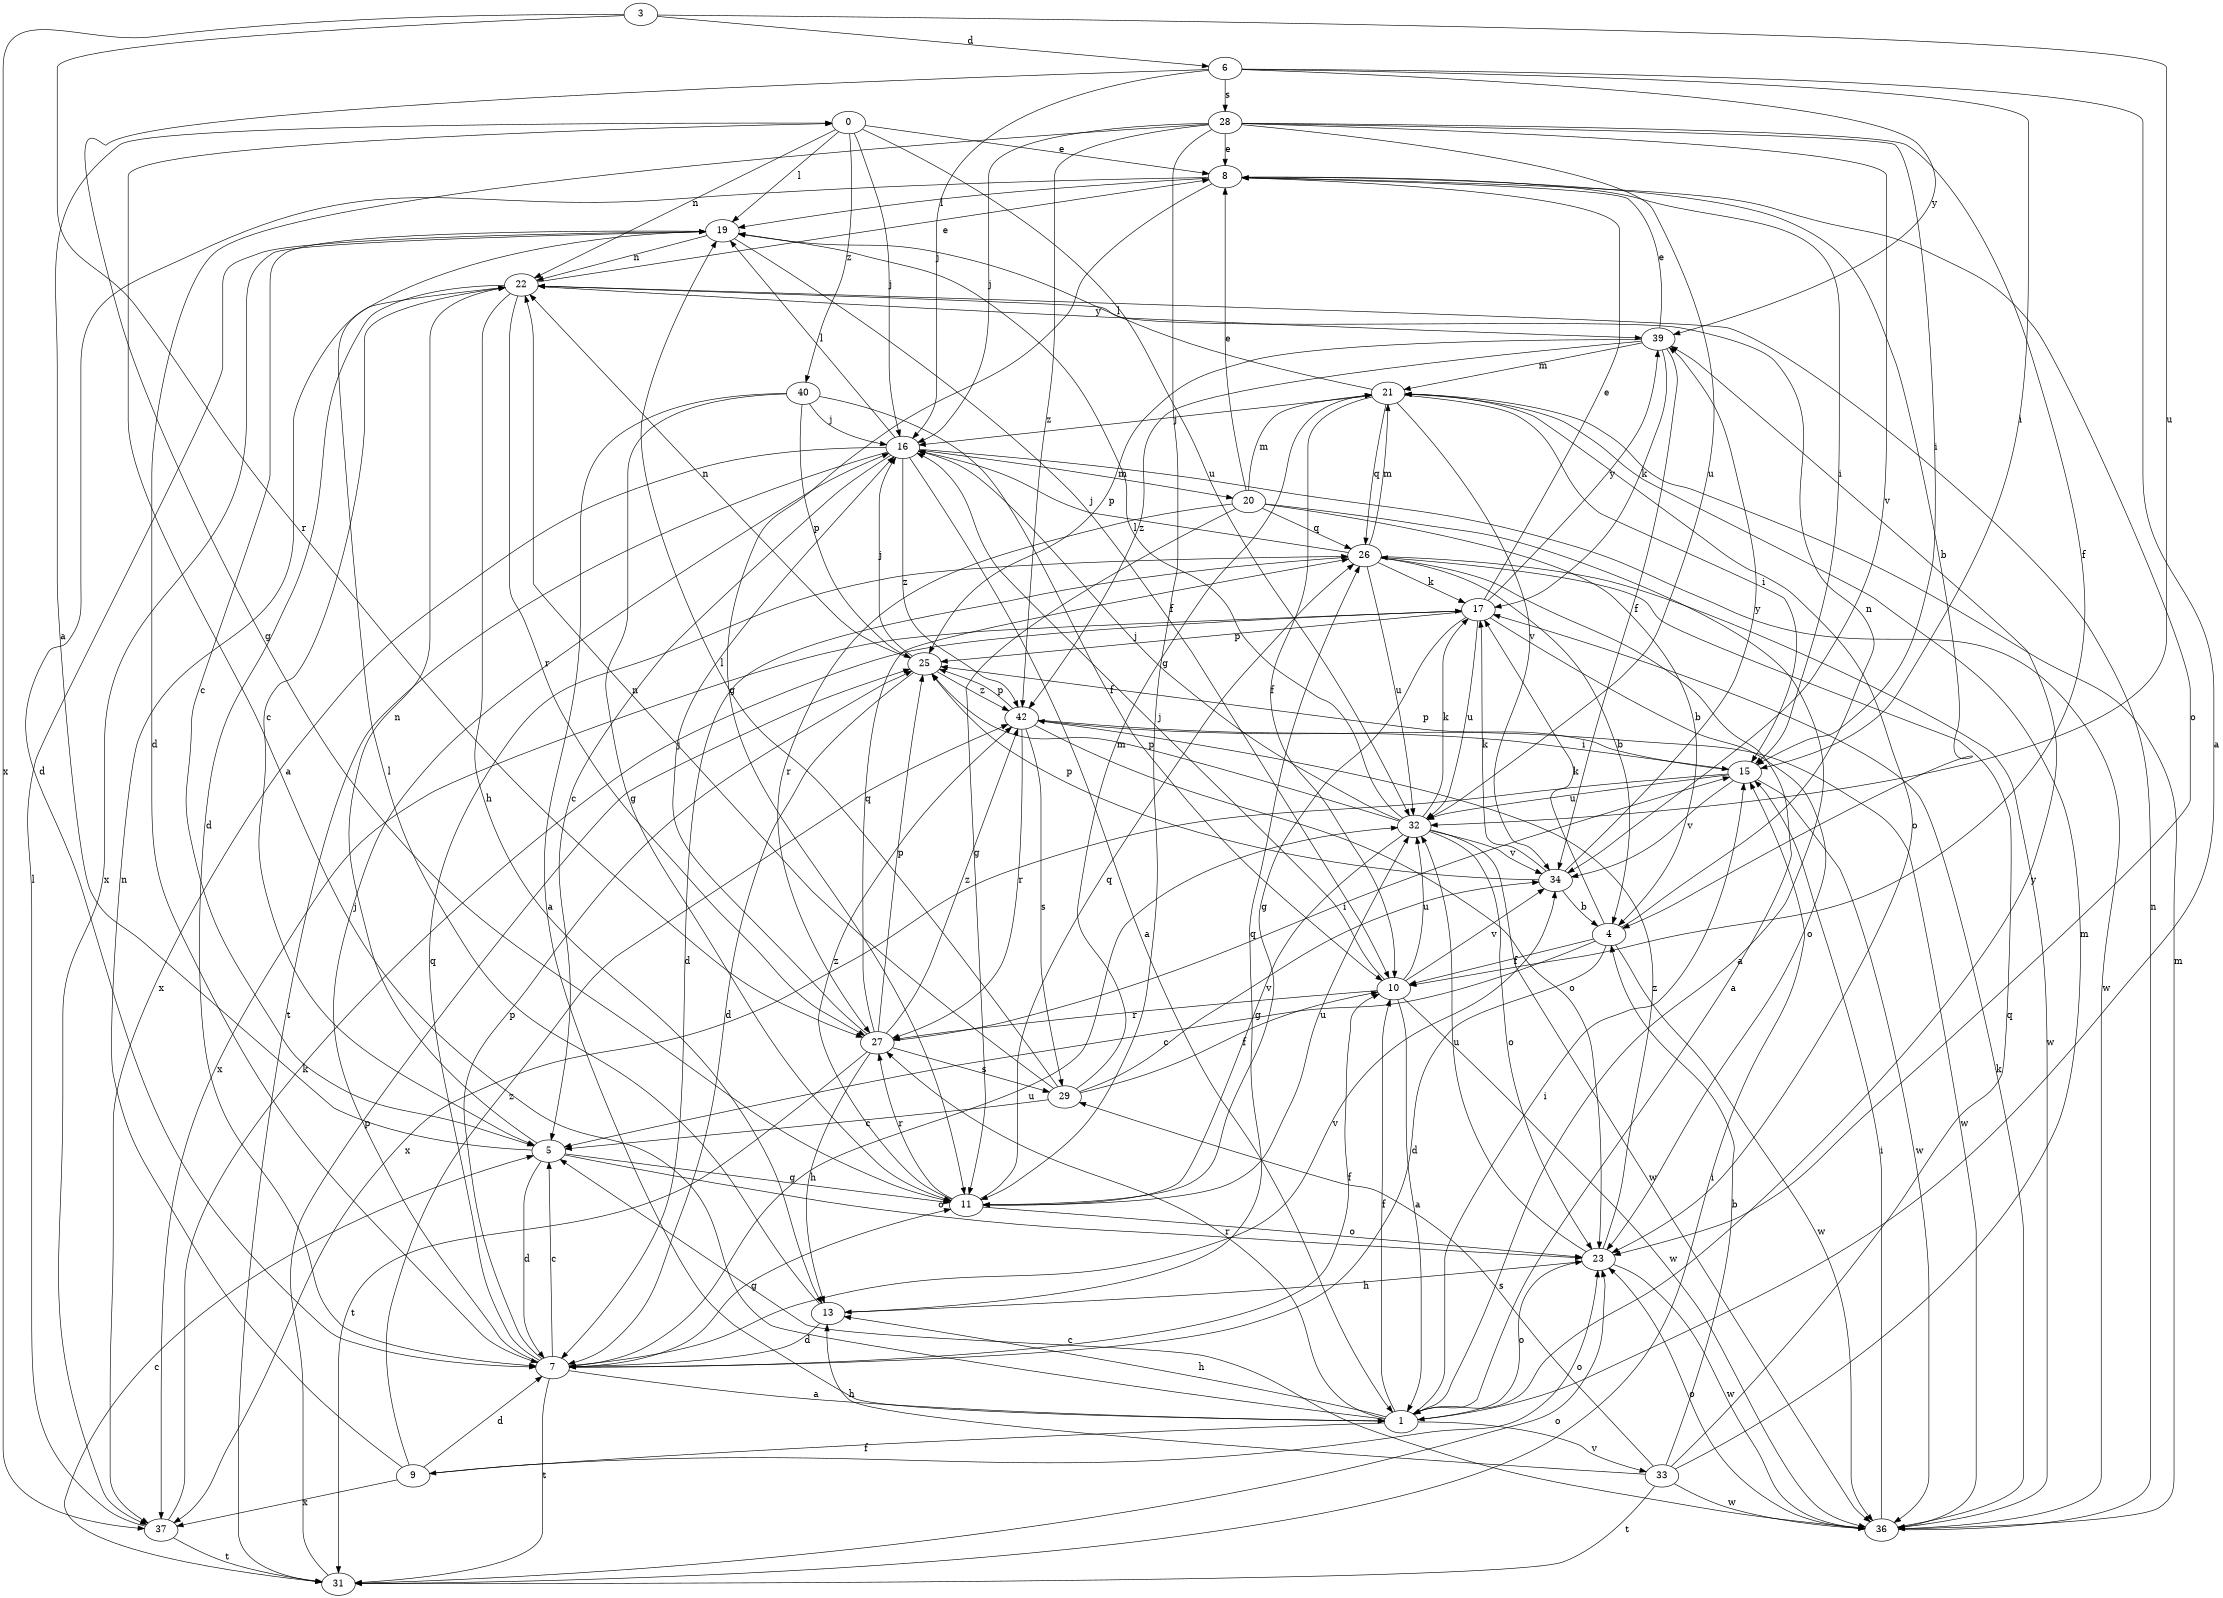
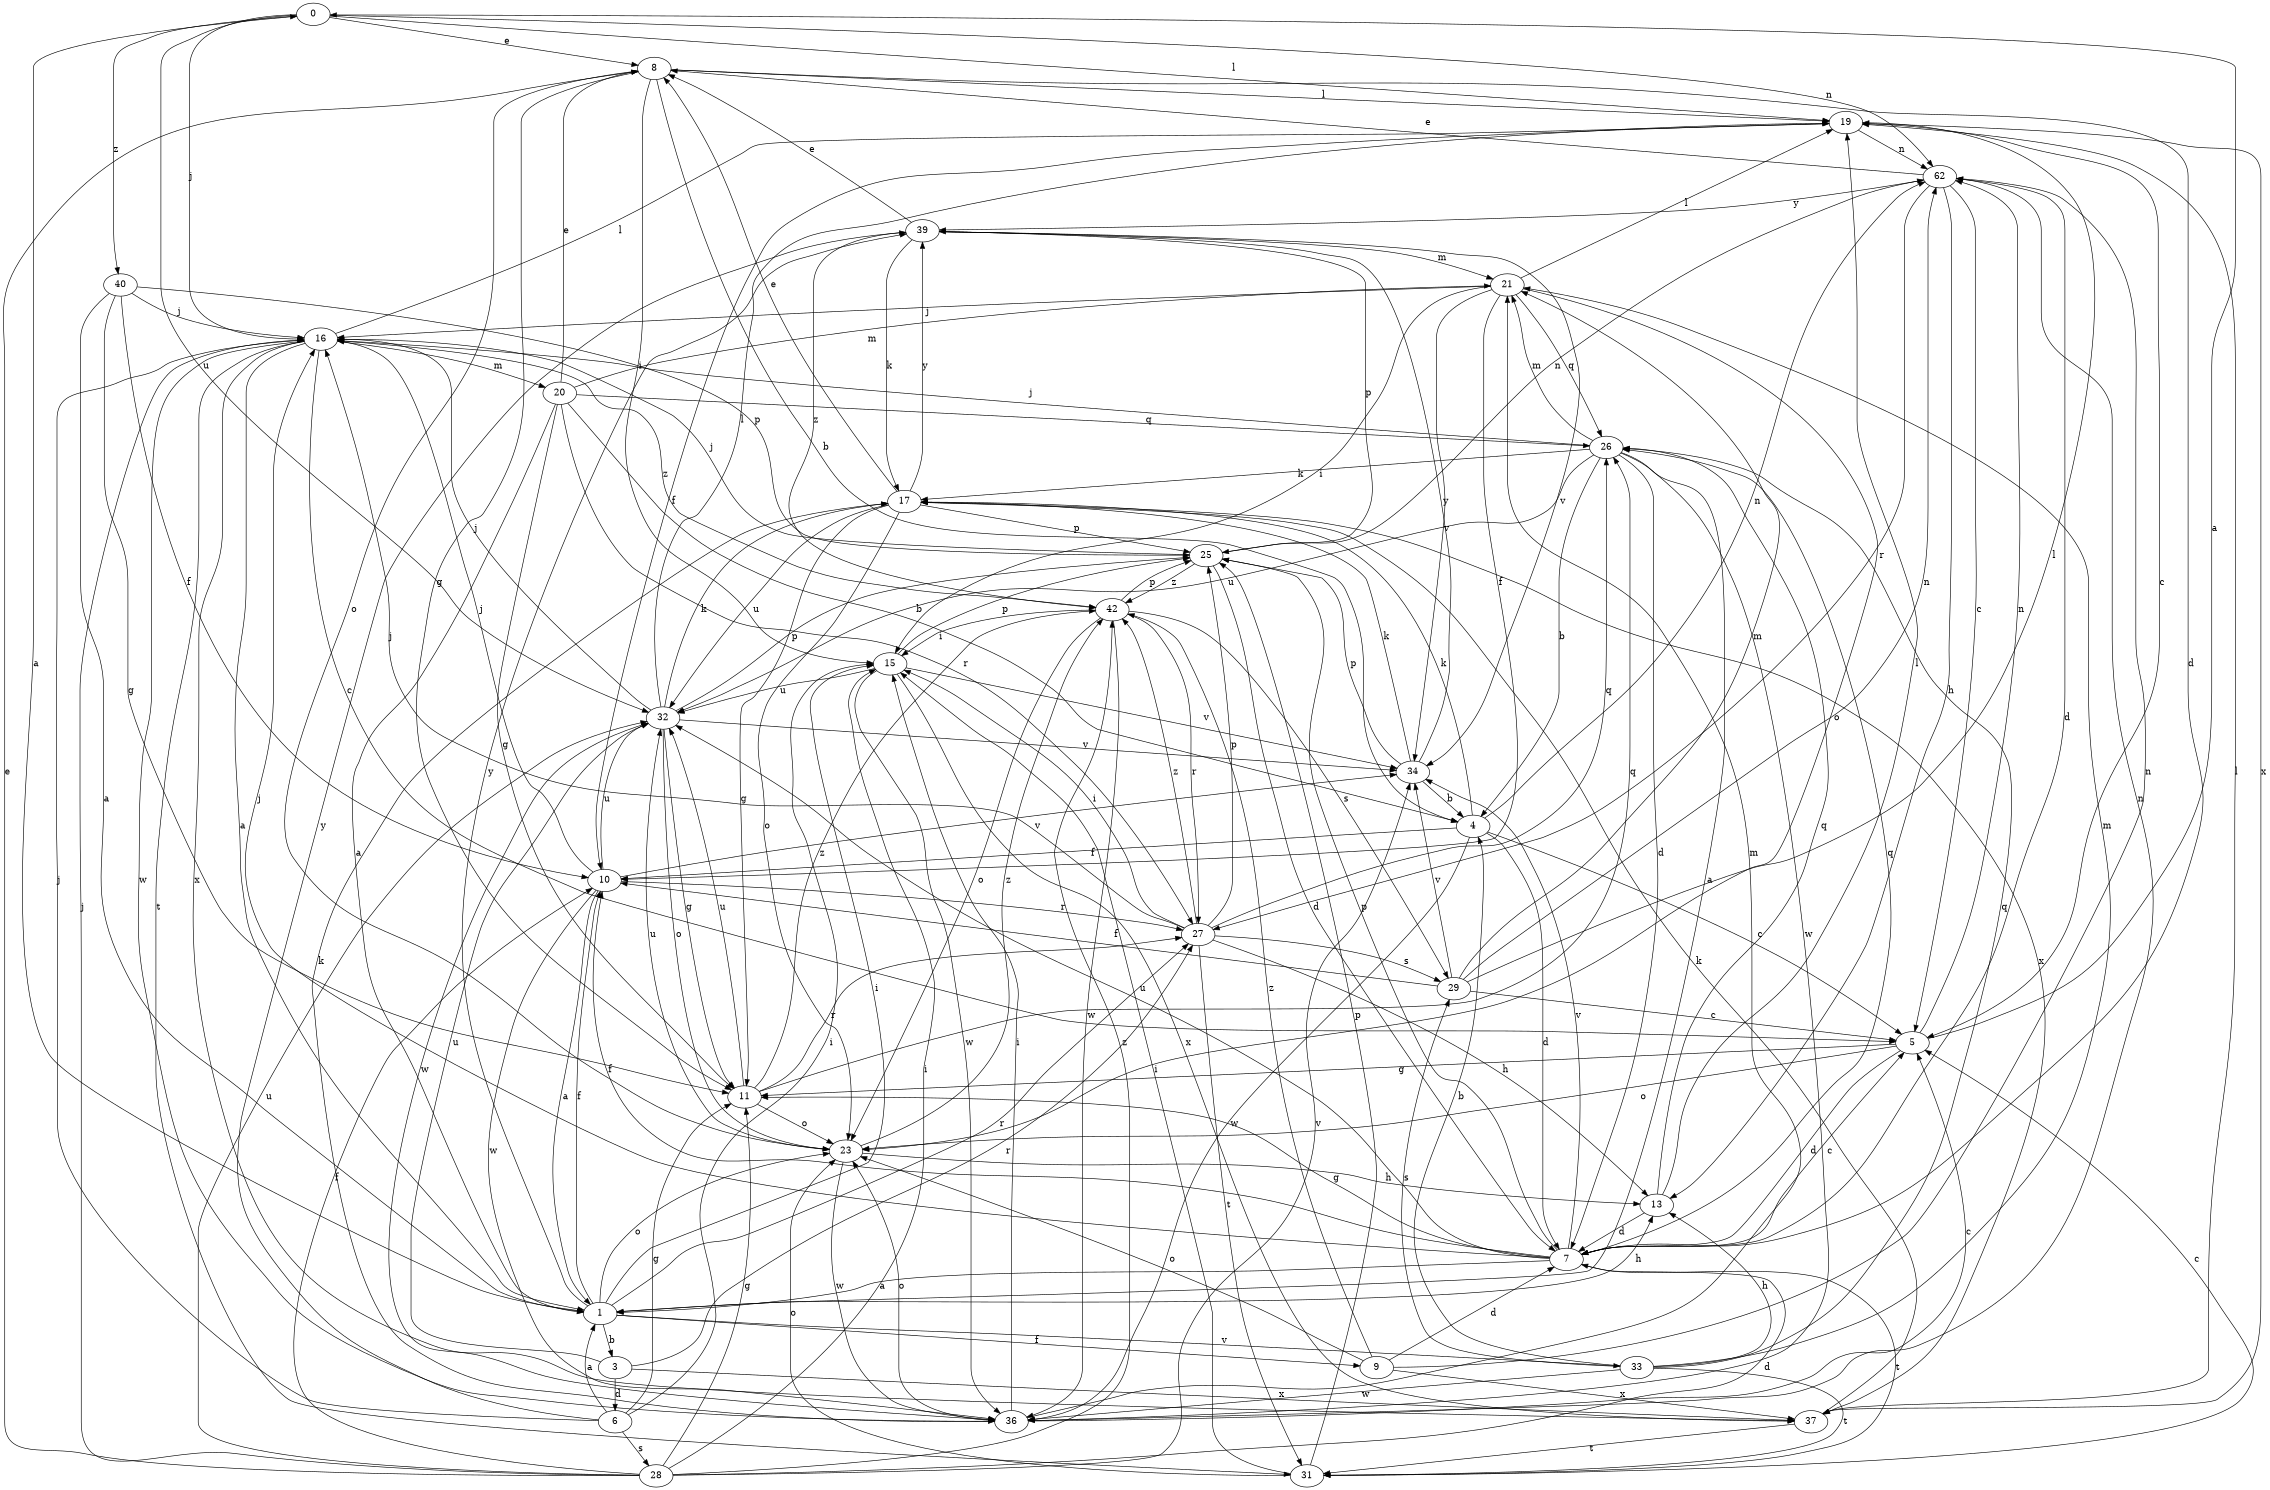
(521, 285) -> (1940, 177)
(1636, 610) -> (1563, 502)
none -> (607, 1338)
